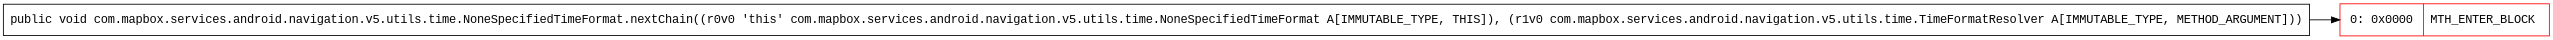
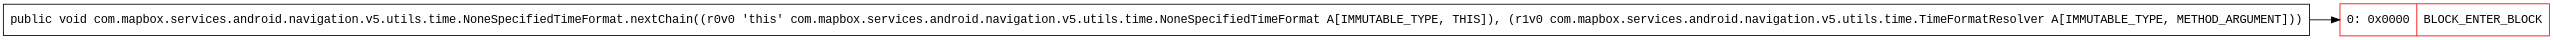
(2483, 19) -> (2483, 19)
